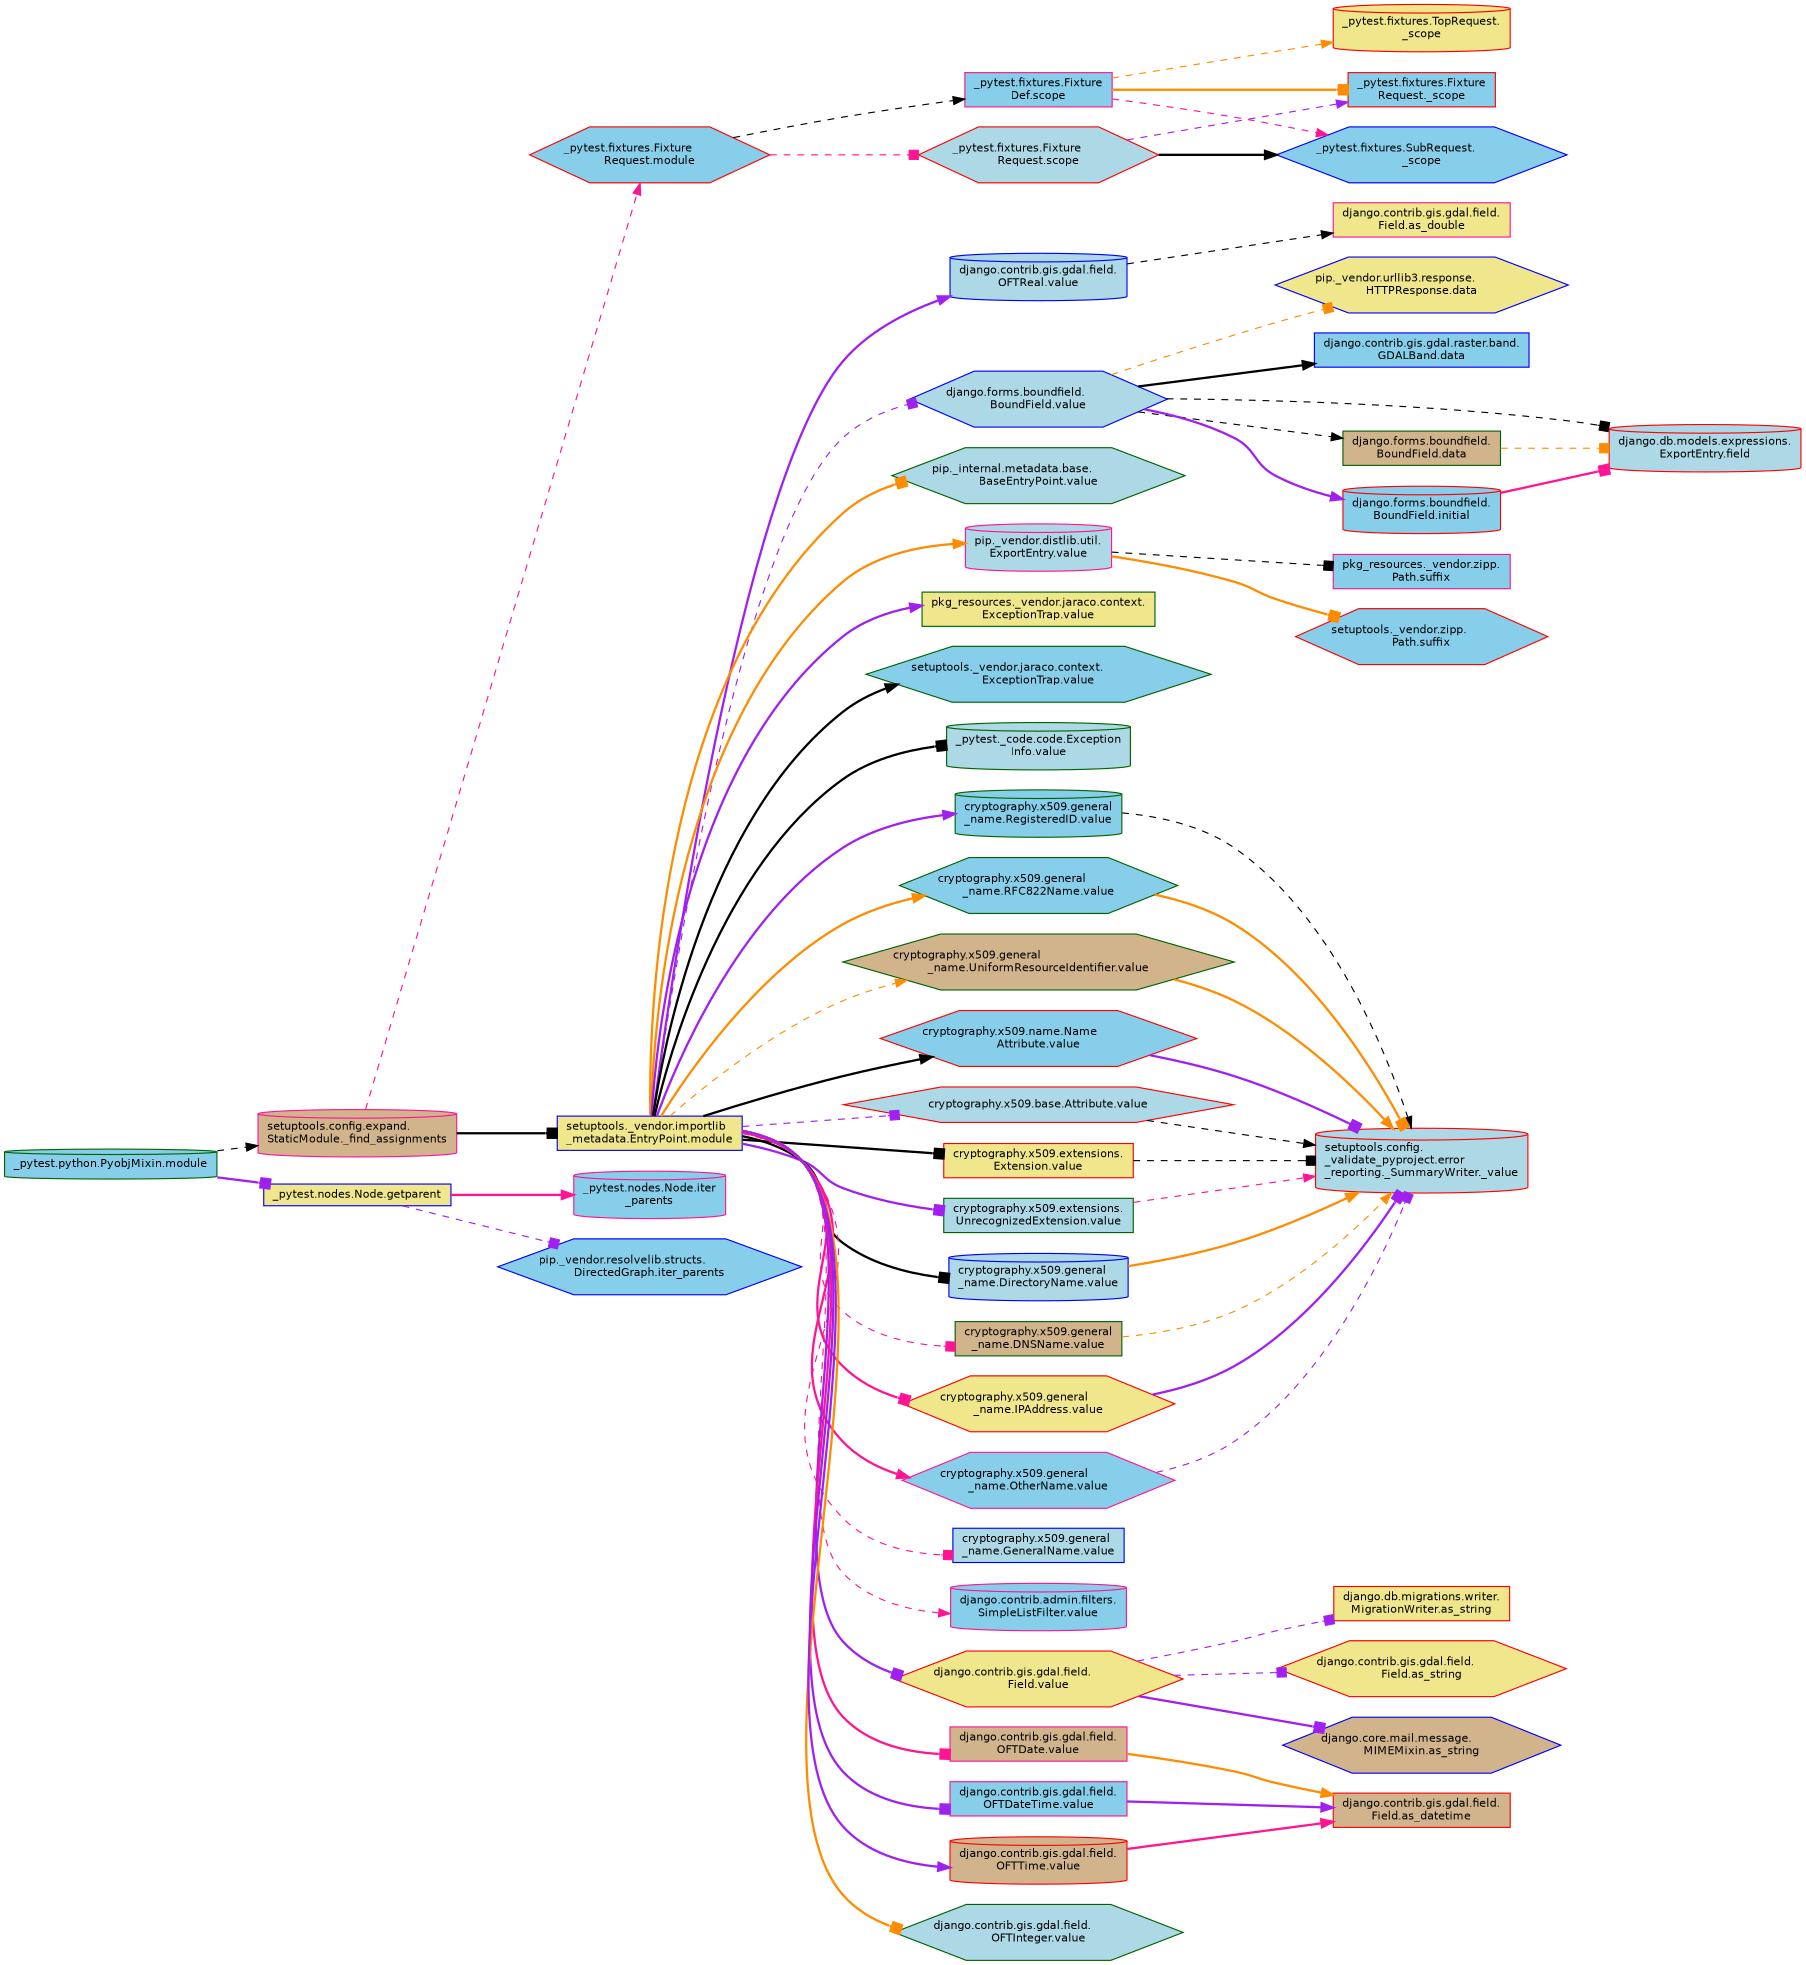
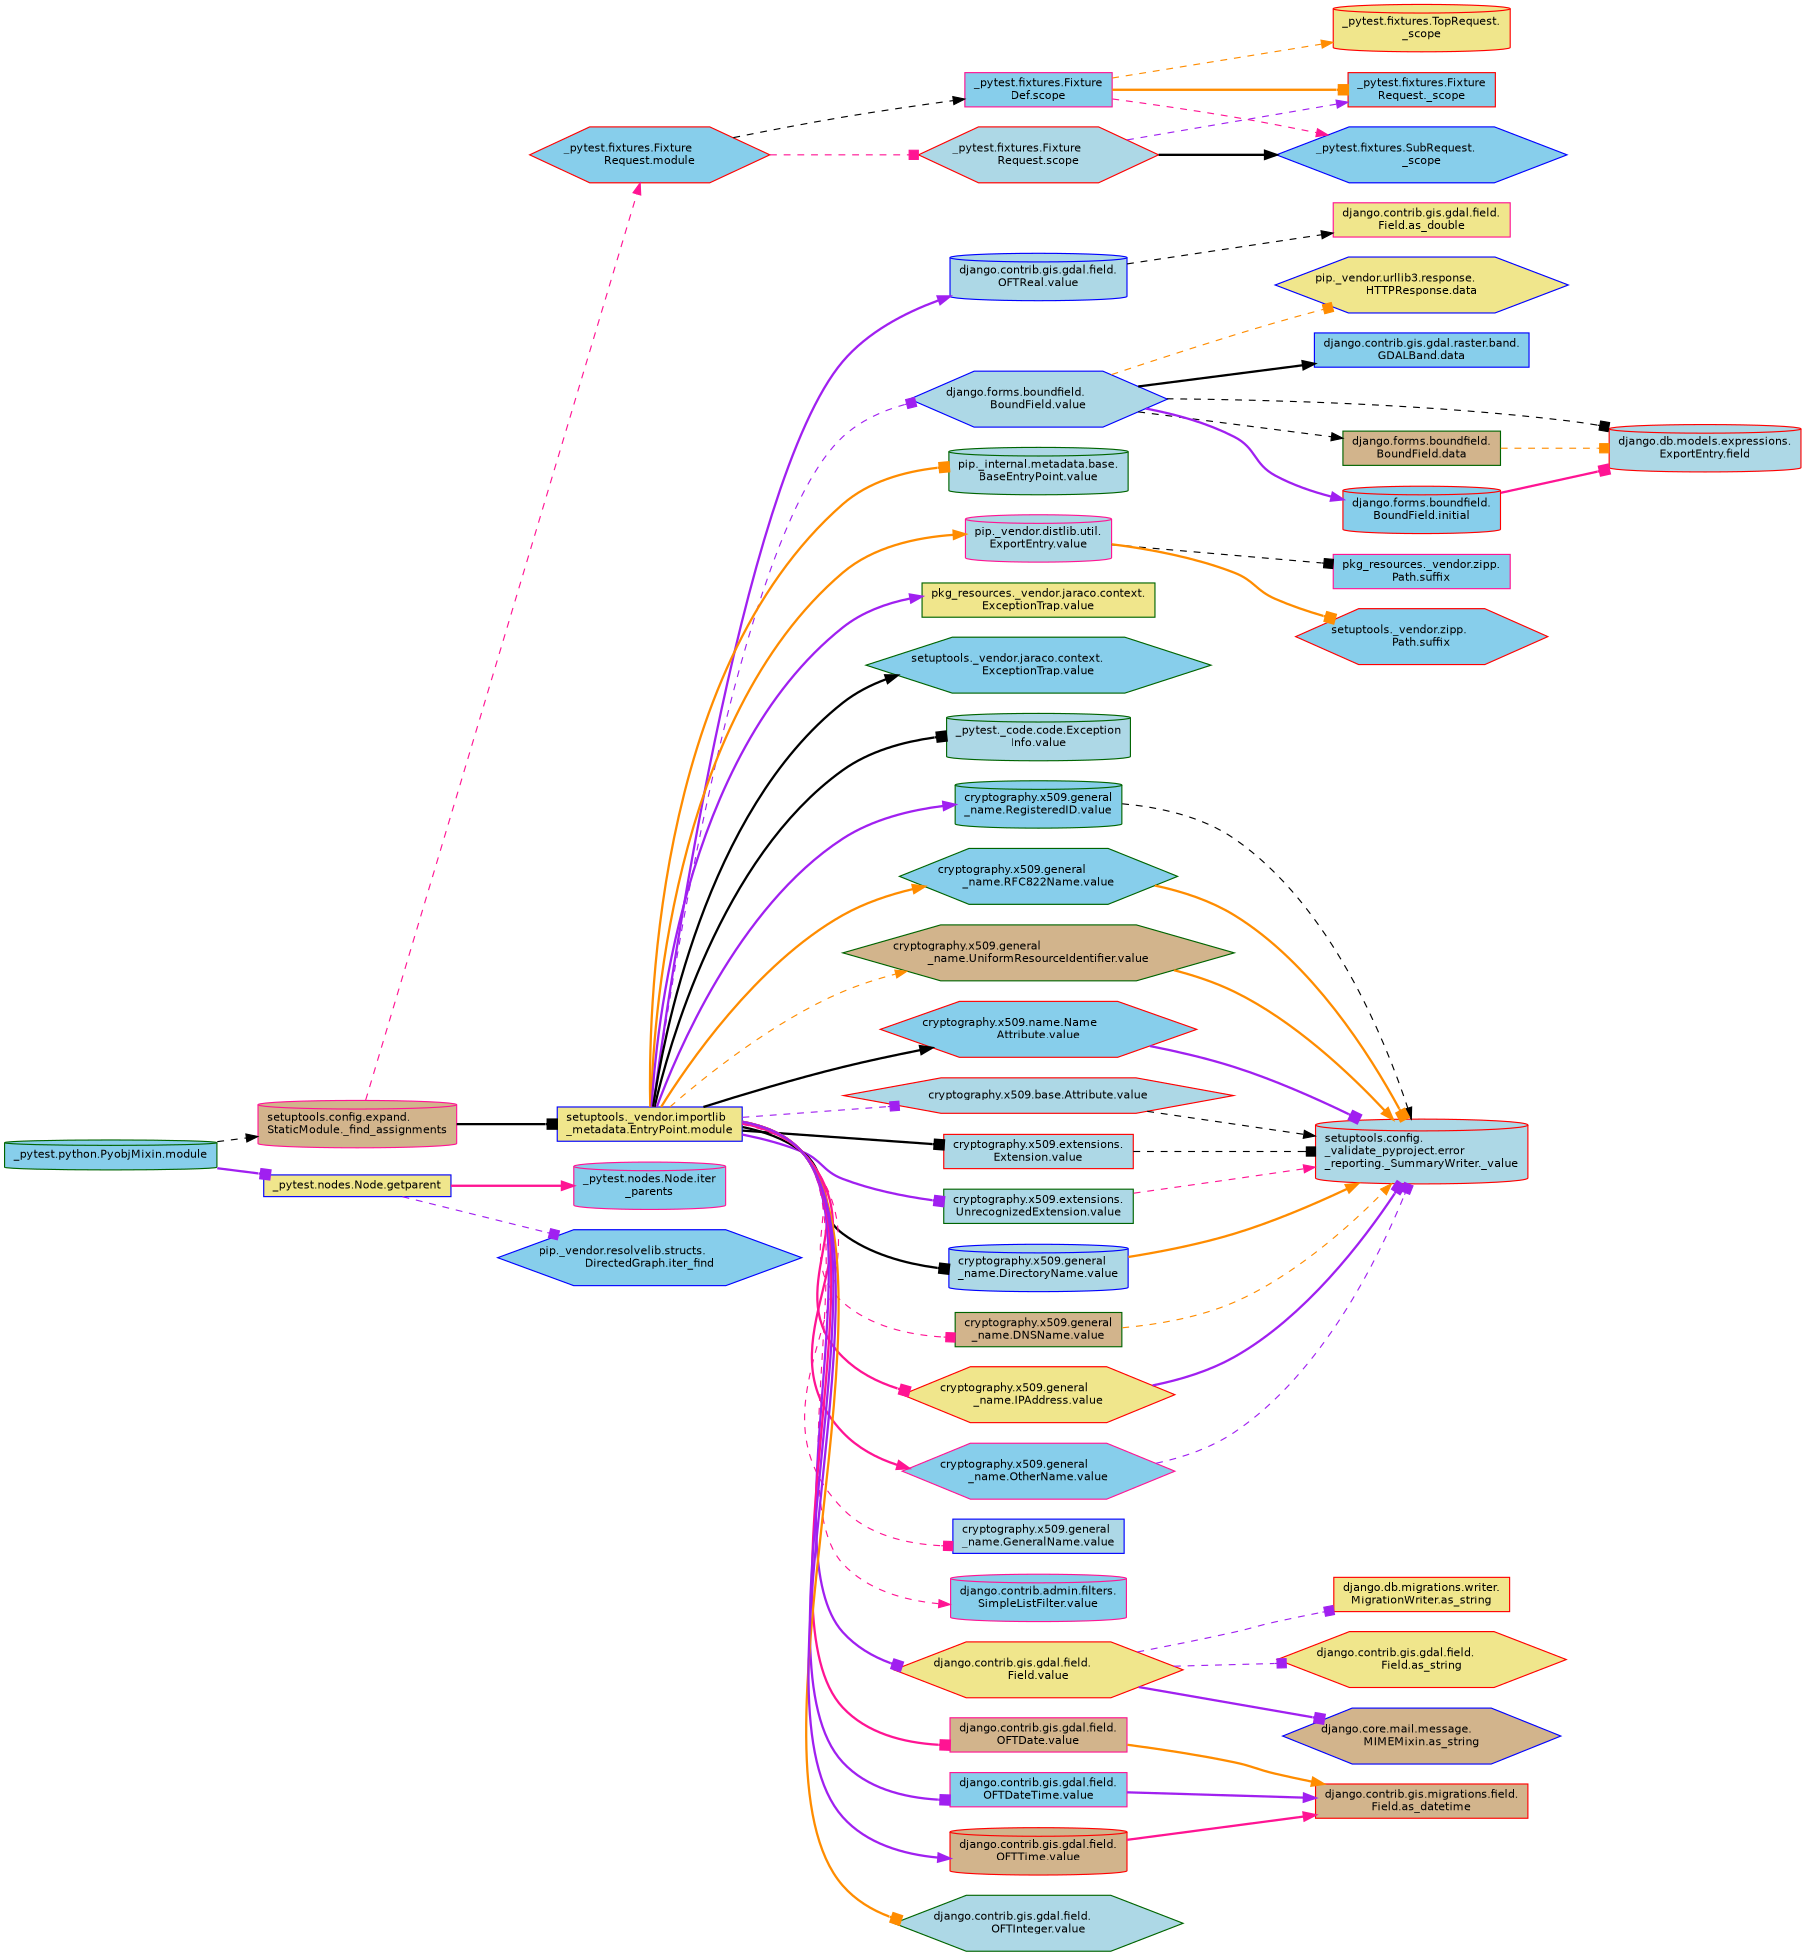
(1039, 476) -> (1039, 471)
(1039, 1161) -> (1039, 1151)
(650, 1267) -> (650, 1258)
(1422, 1810) -> (1422, 1801)
